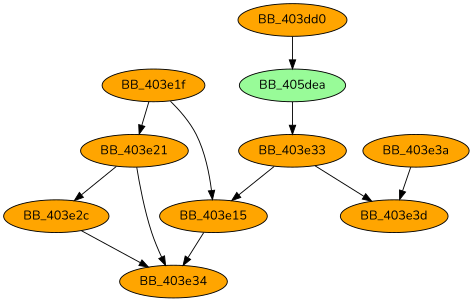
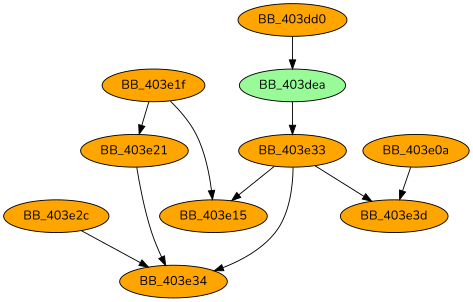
(292, 85) -> (292, 85)
(416, 151) -> (416, 151)
(99, 181) -> none
(196, 245) -> (277, 231)
